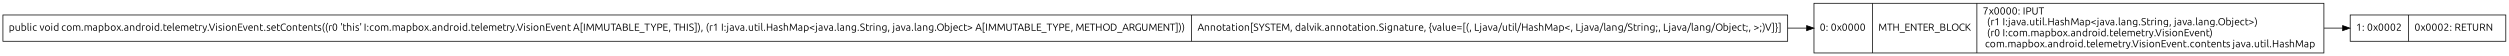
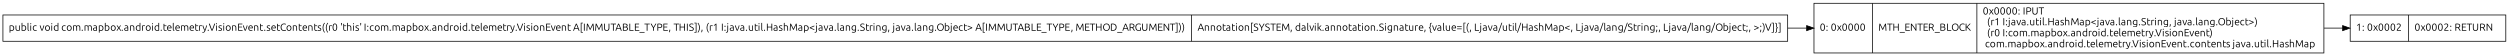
(2016, 11) -> (2016, 11)
